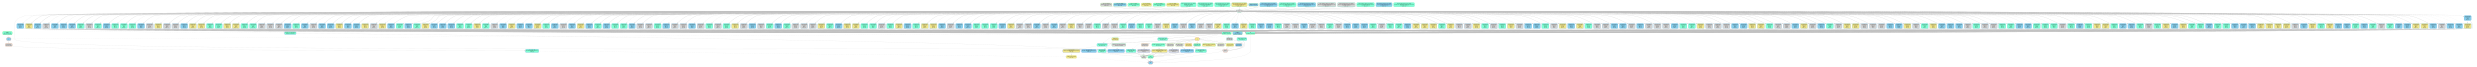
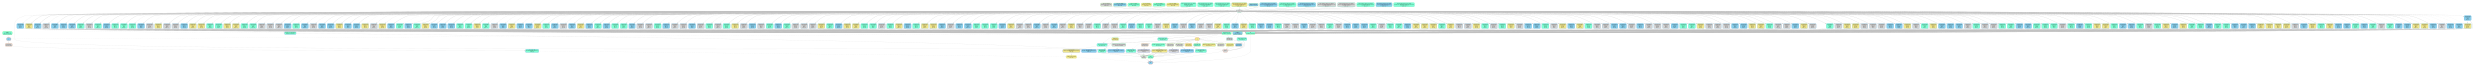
(1821, 26) -> none
